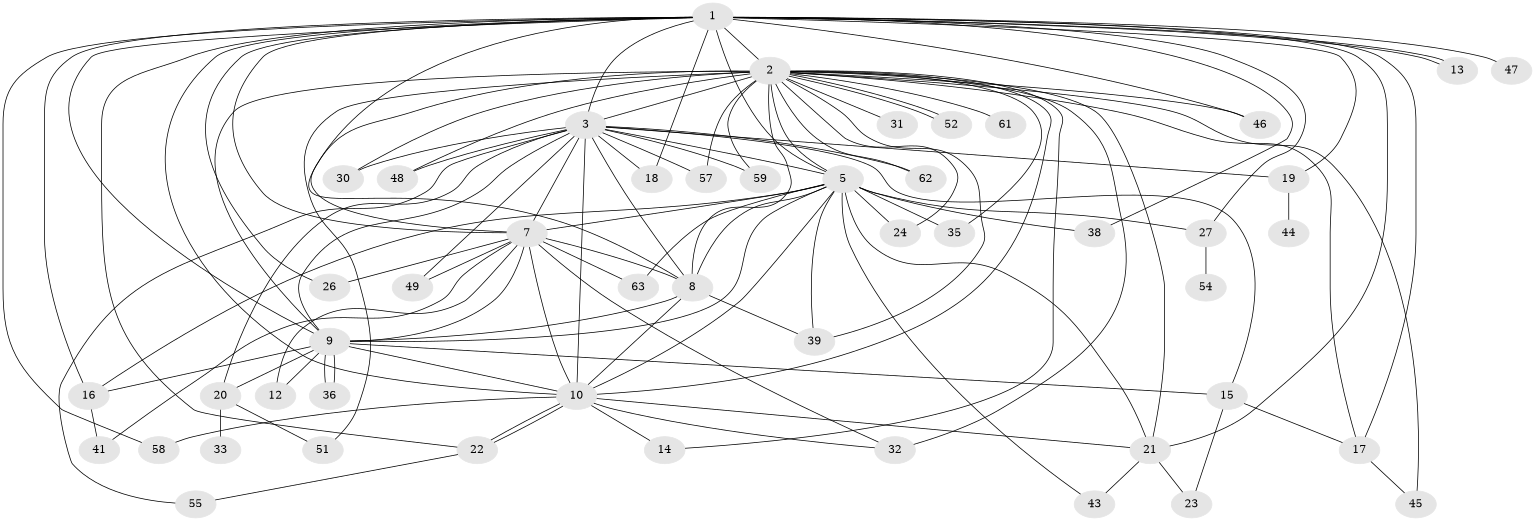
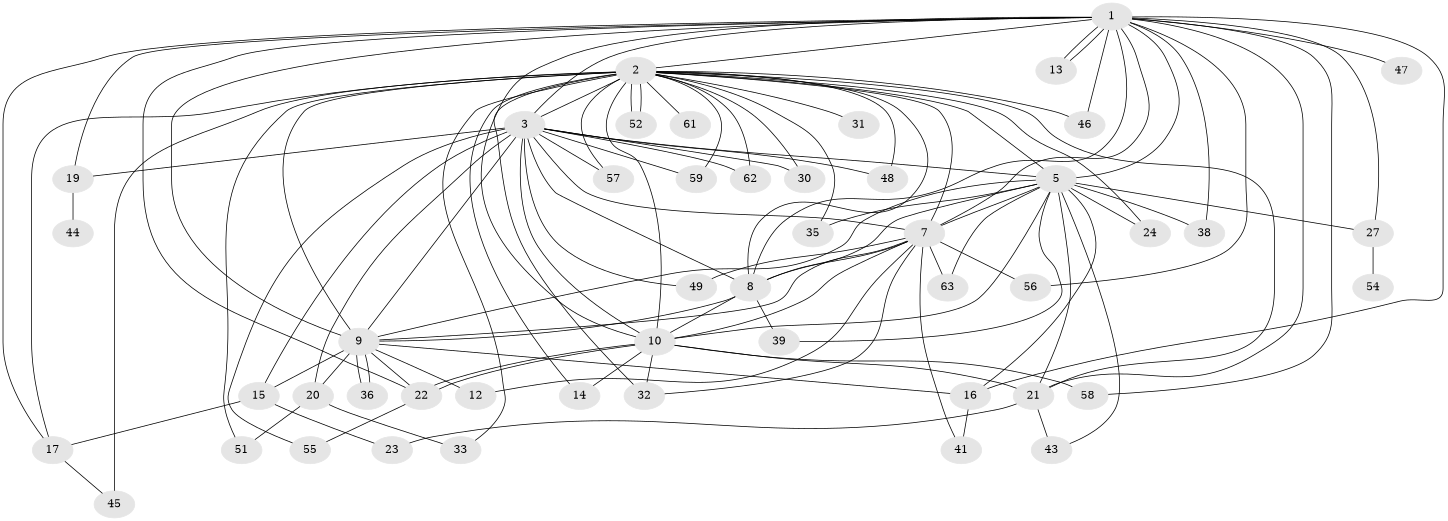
(652, 179) -> none
(979, 191) -> (446, 209)
(330, 288) -> (1031, 288)
(453, 369) -> (390, 369)
